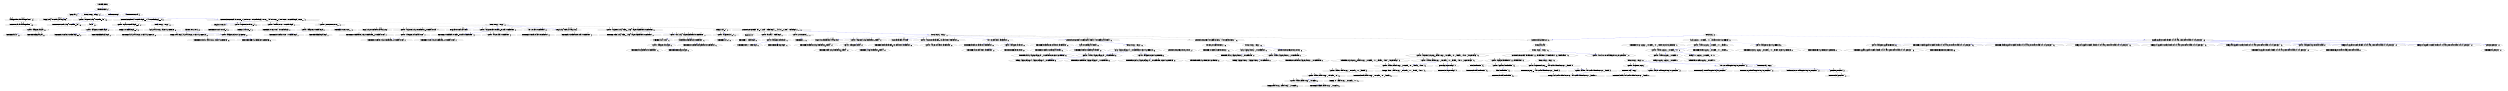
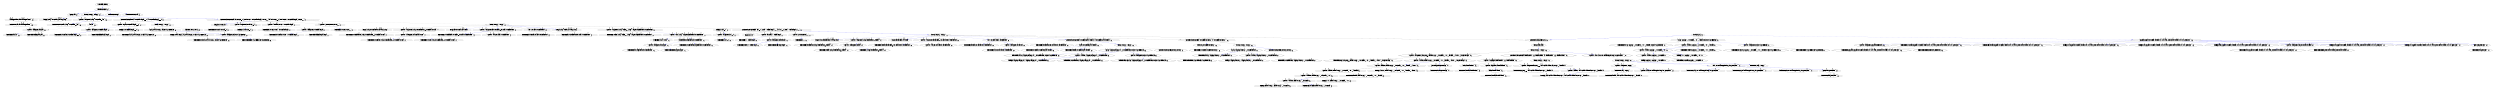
(1014, 50) -> none
